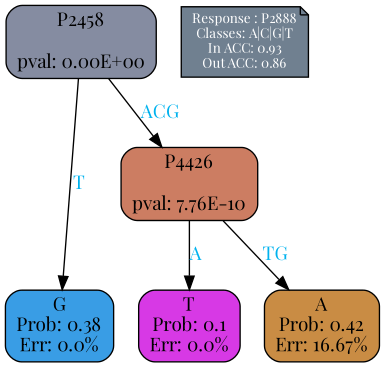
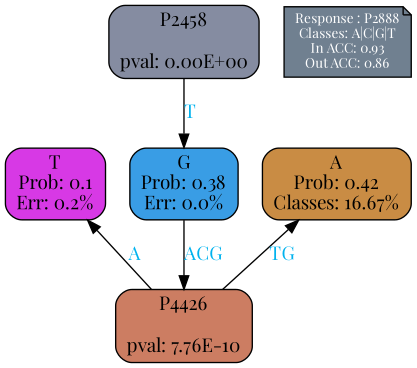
(131, 108) -> (184, 248)
(189, 326) -> (55, 184)
(322, 326) -> (337, 184)
